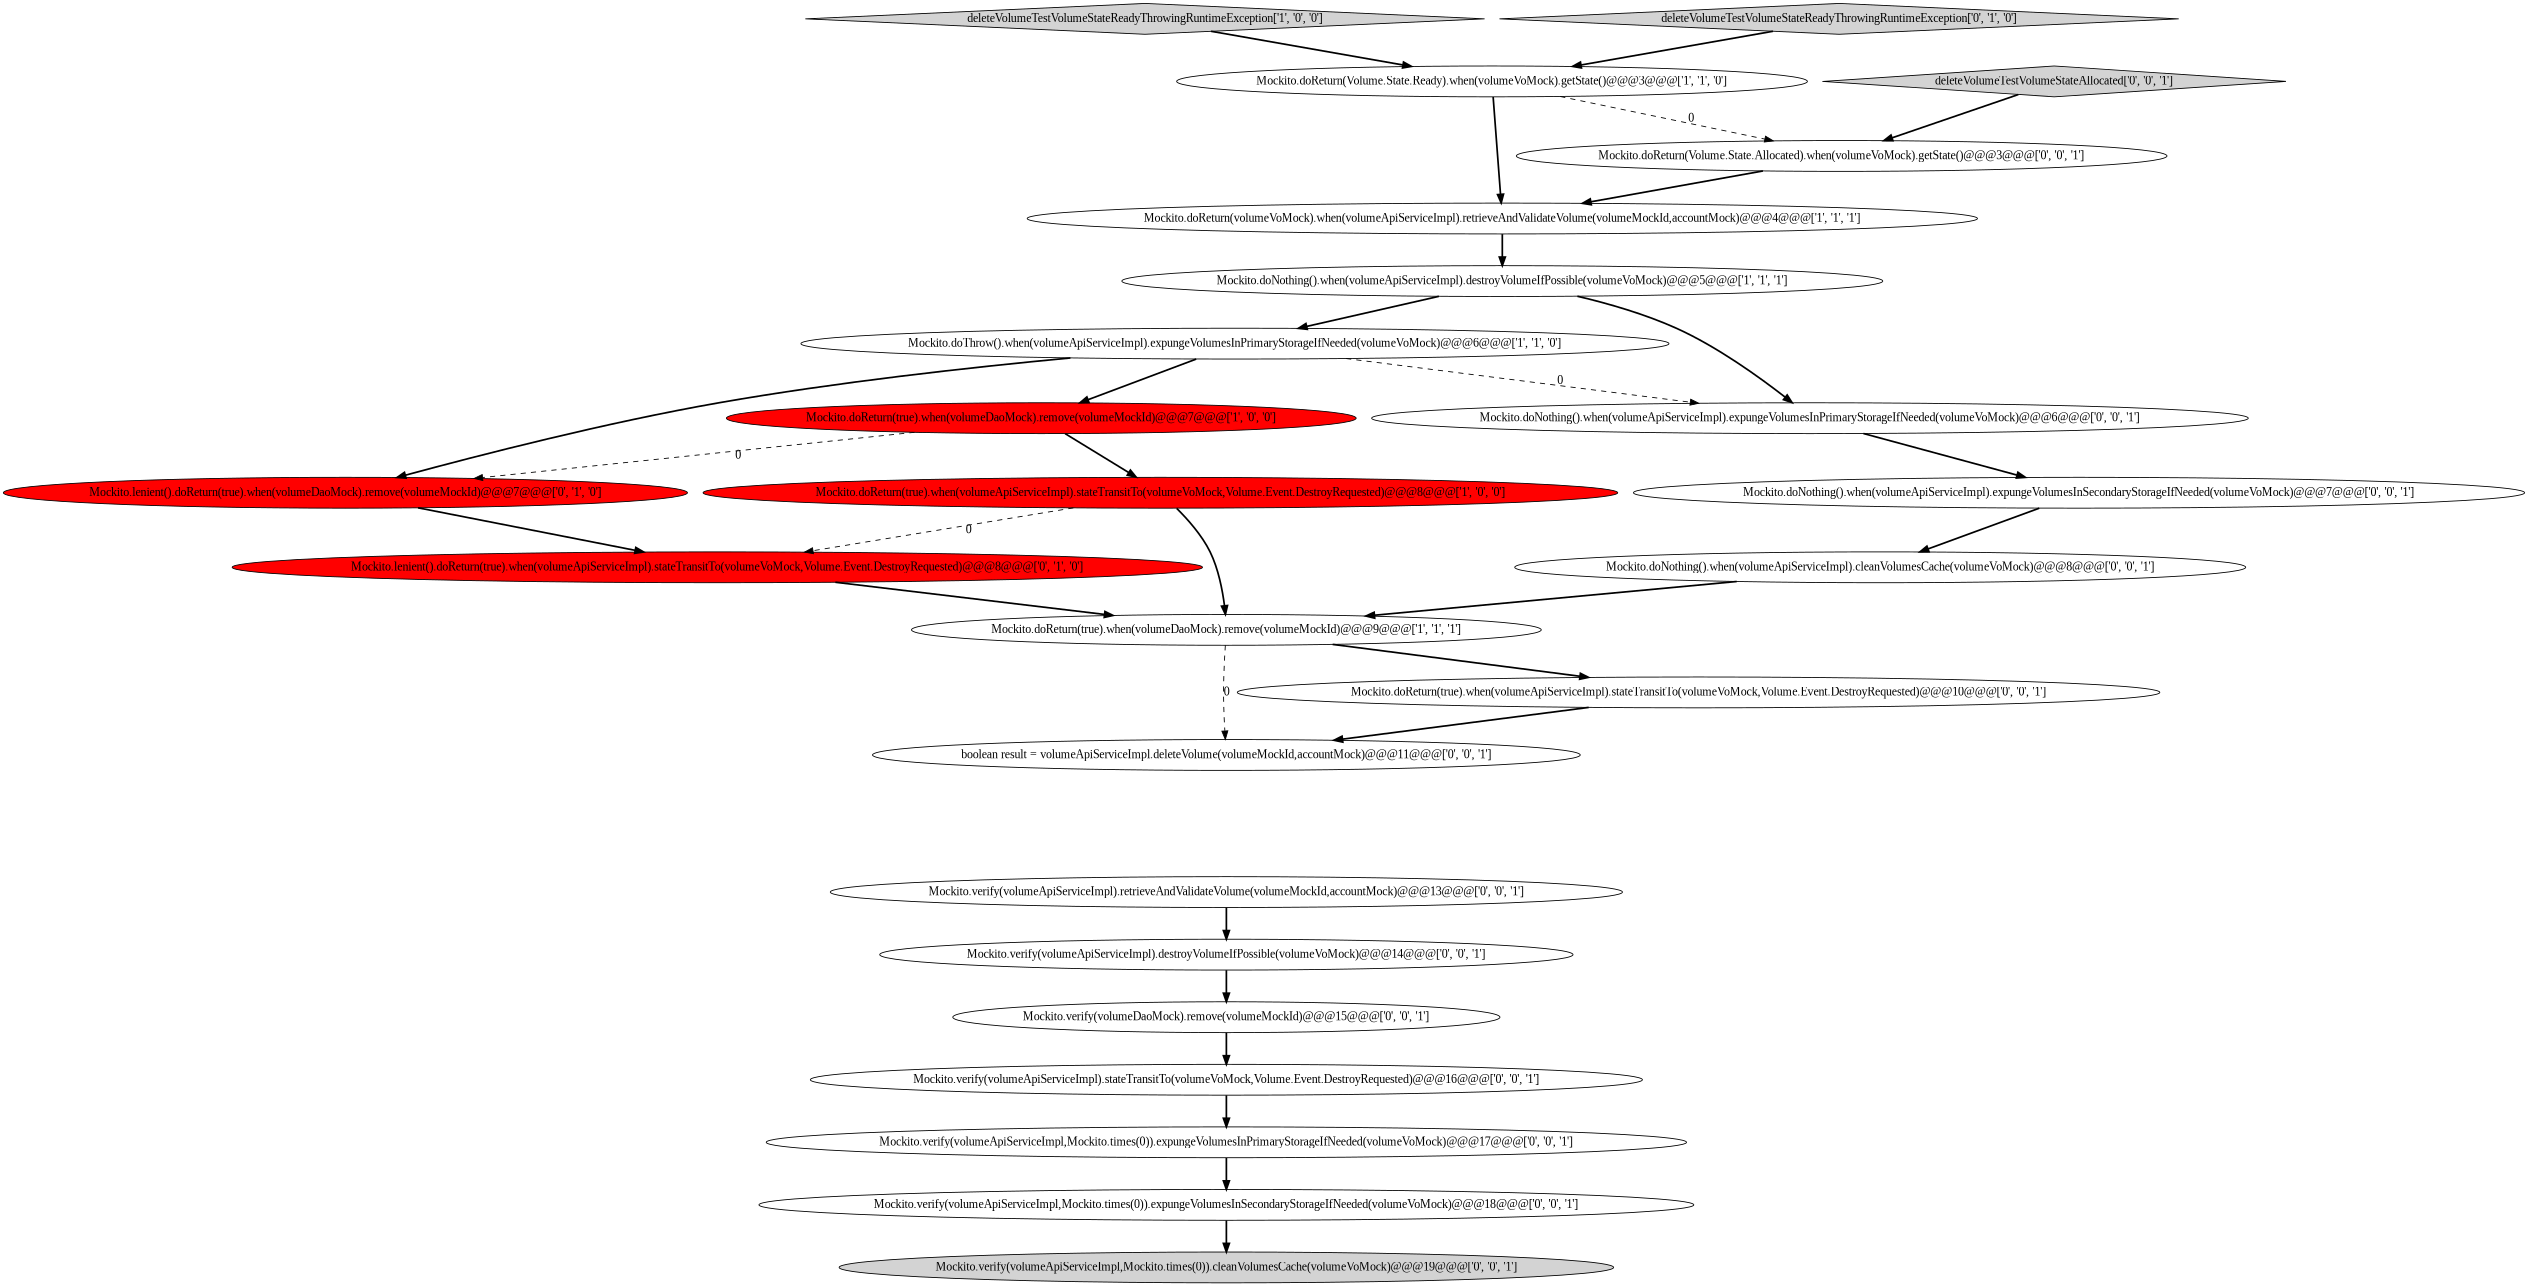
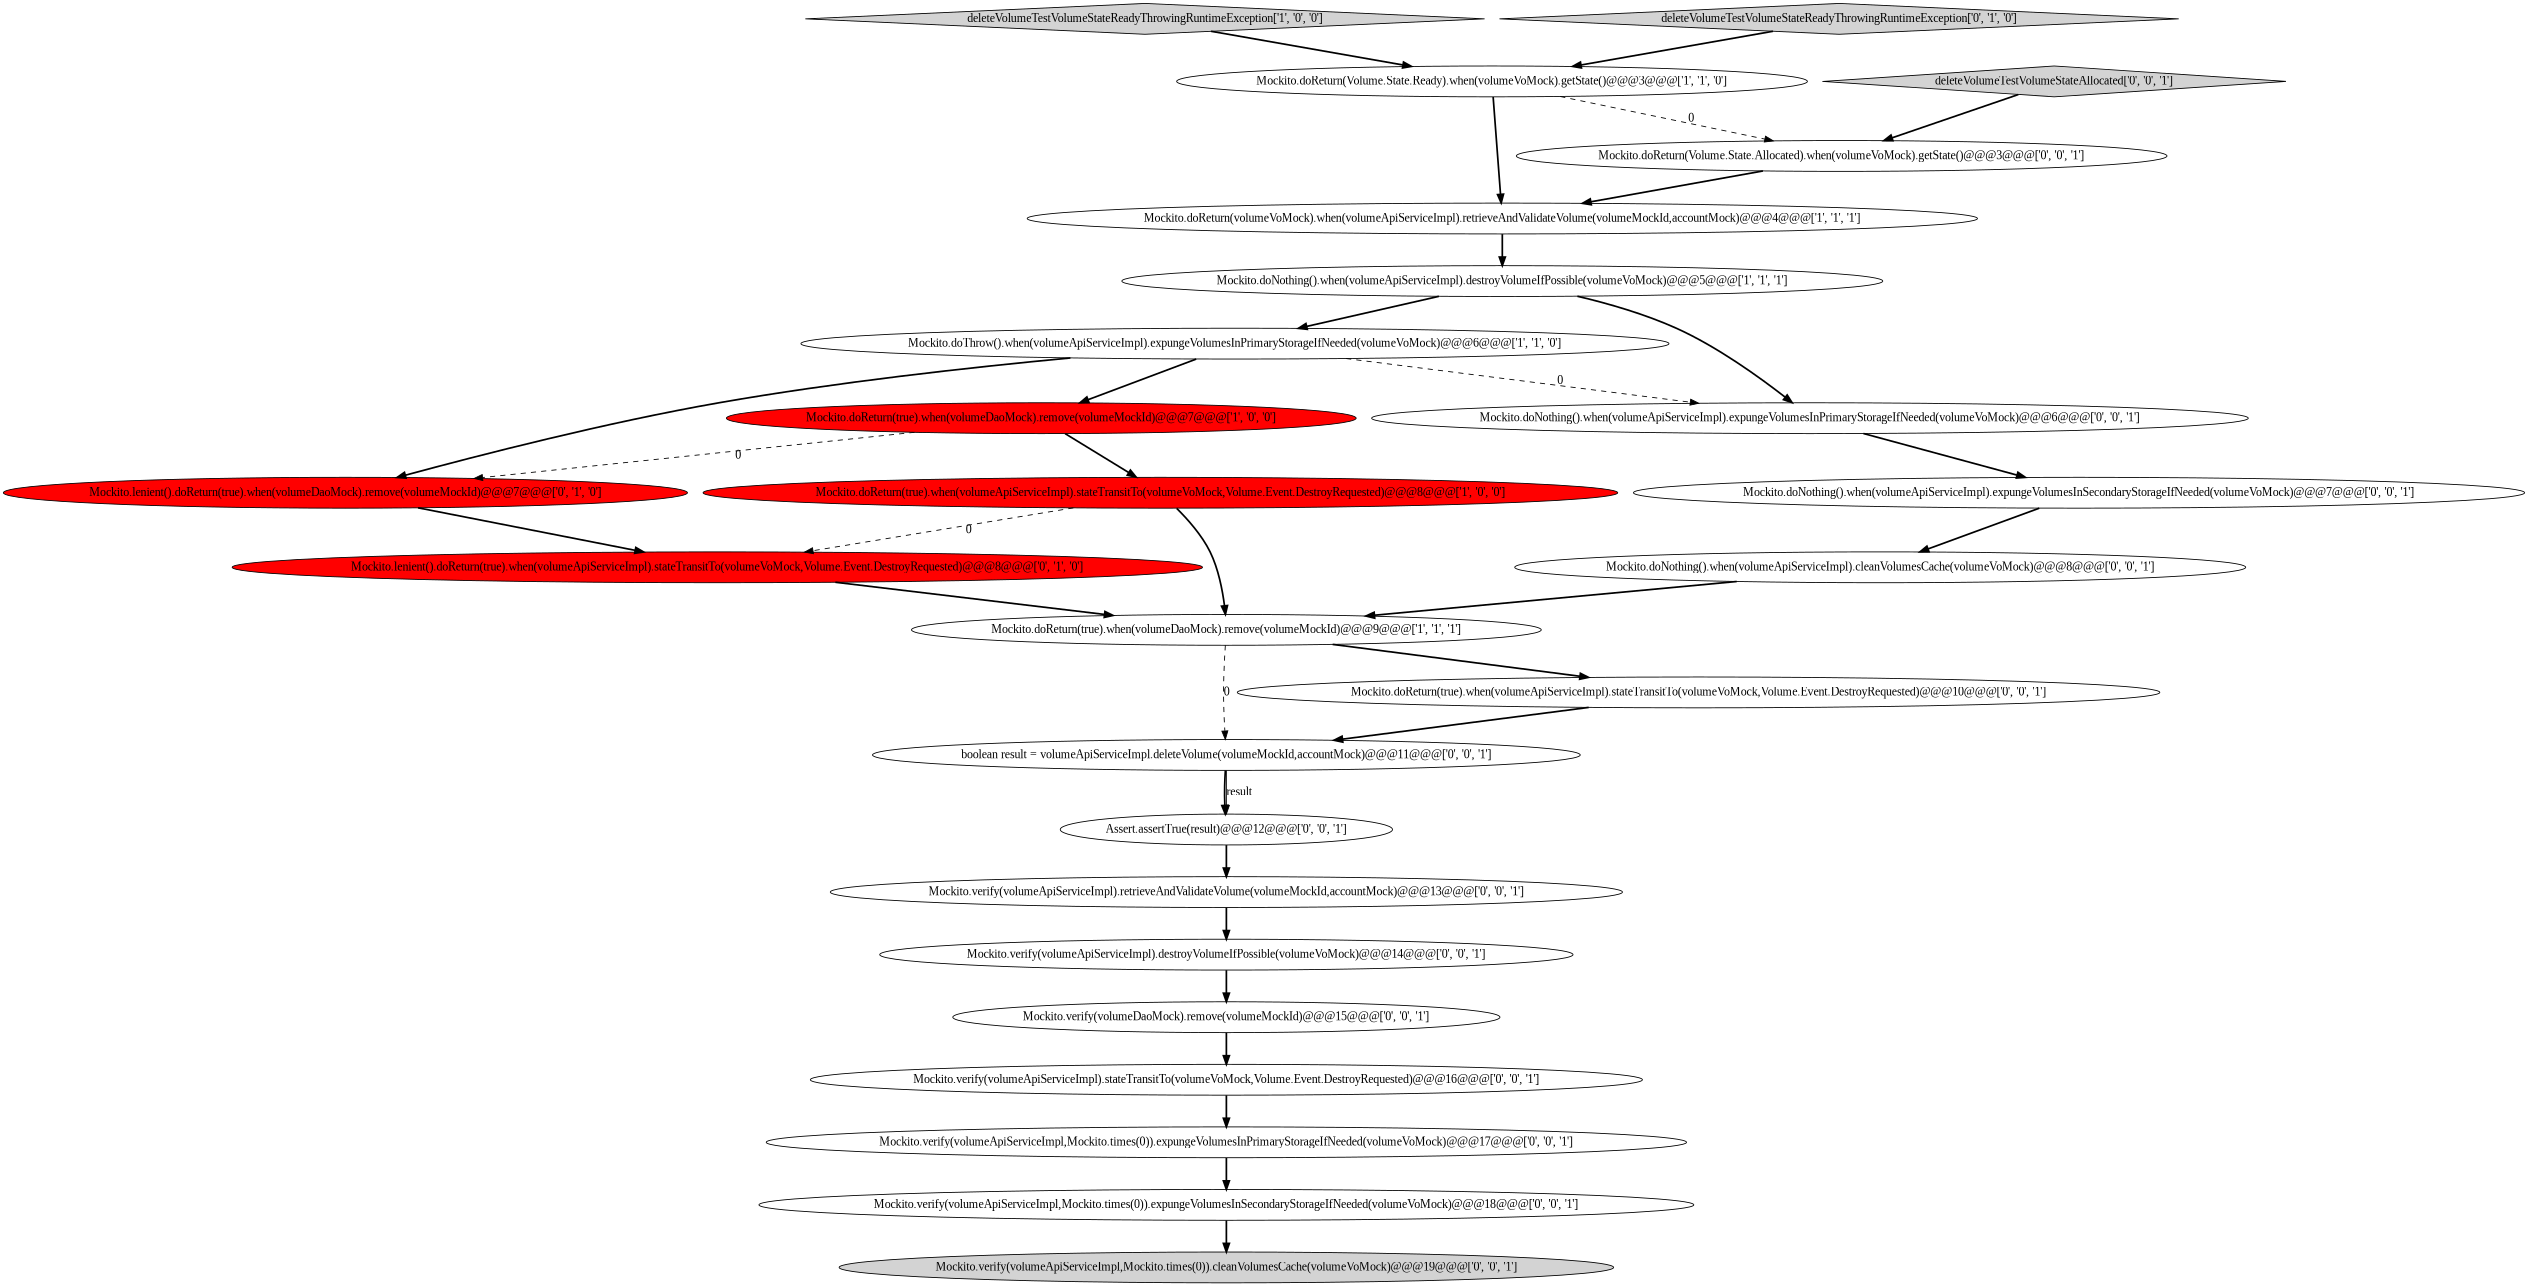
none -> (1226, 830)
